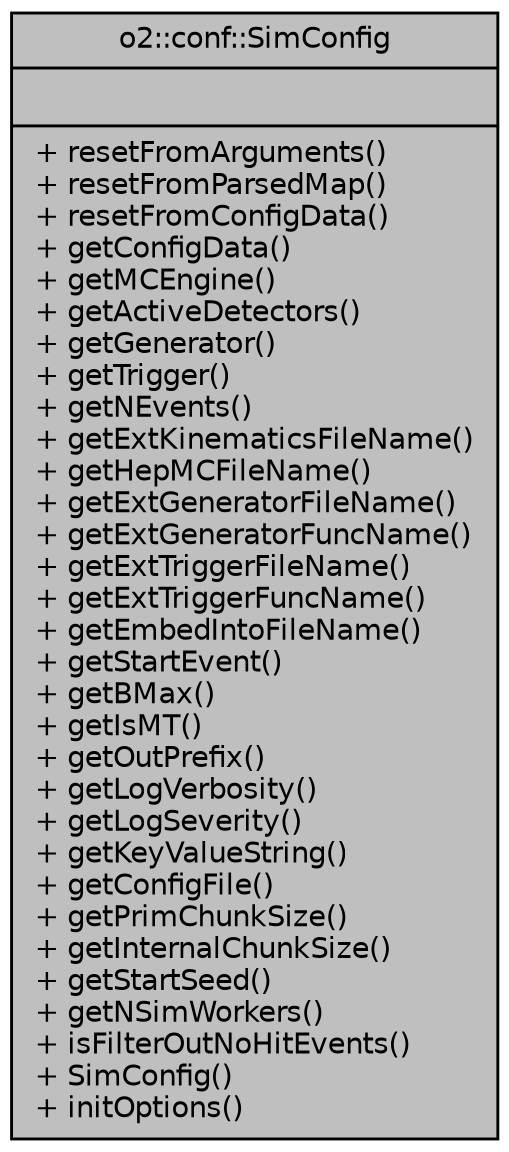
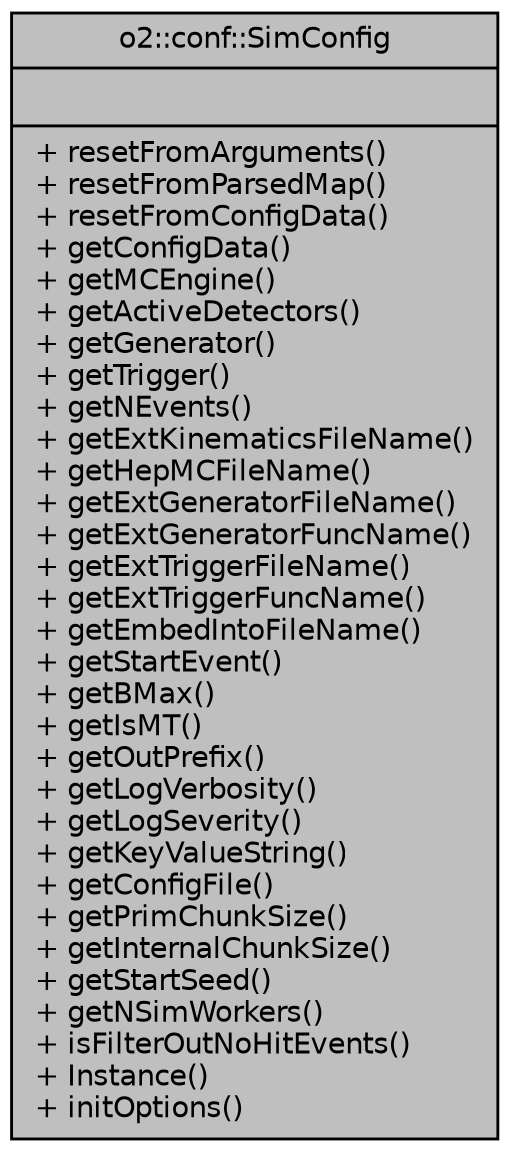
(135, 1077) -> (123, 1077)
